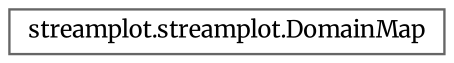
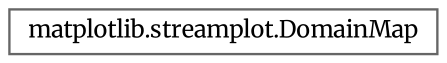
(227, 32) -> (223, 32)
